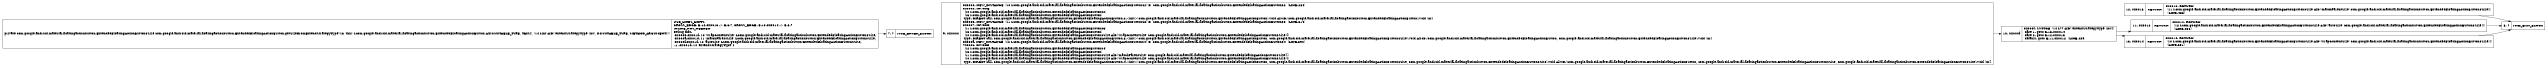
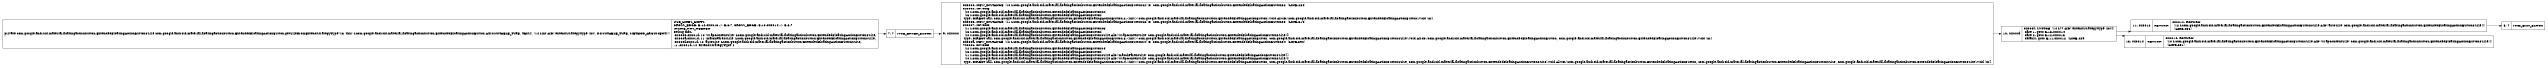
(2309, 10) -> none
none -> (936, 34)
(2494, 34) -> none
